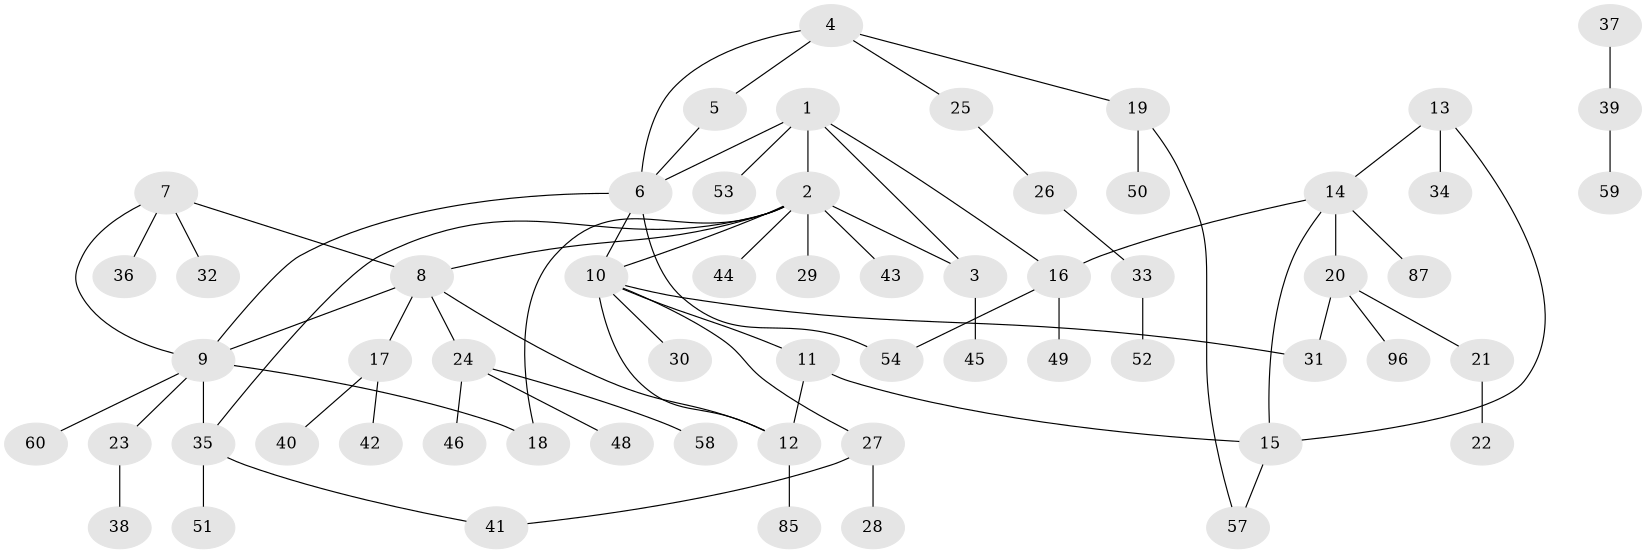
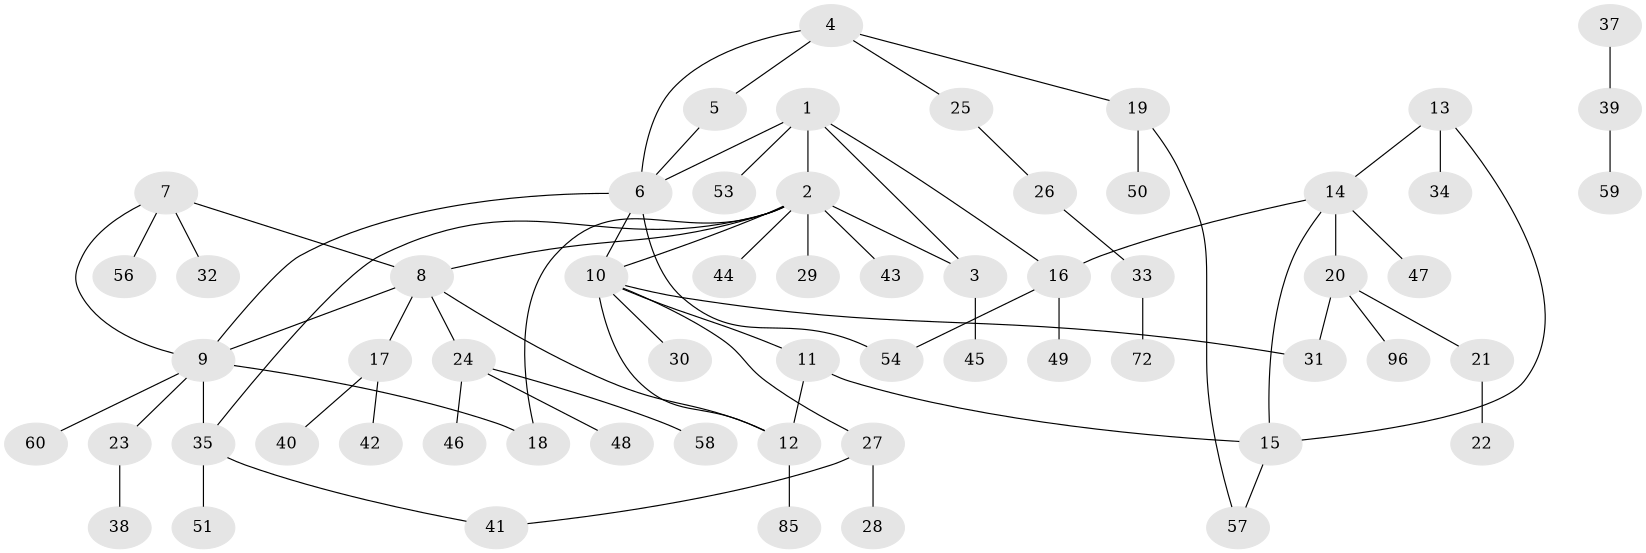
(124, 277) -> (124, 277)
(1419, 277) -> (1419, 277)
(1143, 360) -> (1143, 360)
